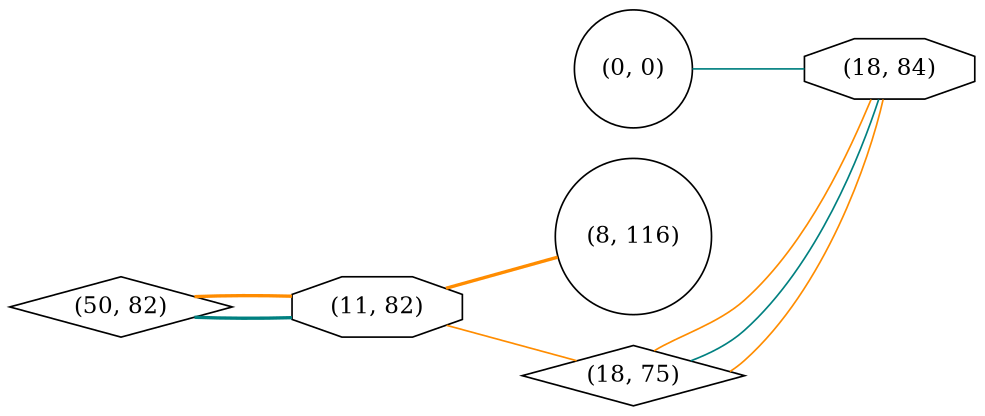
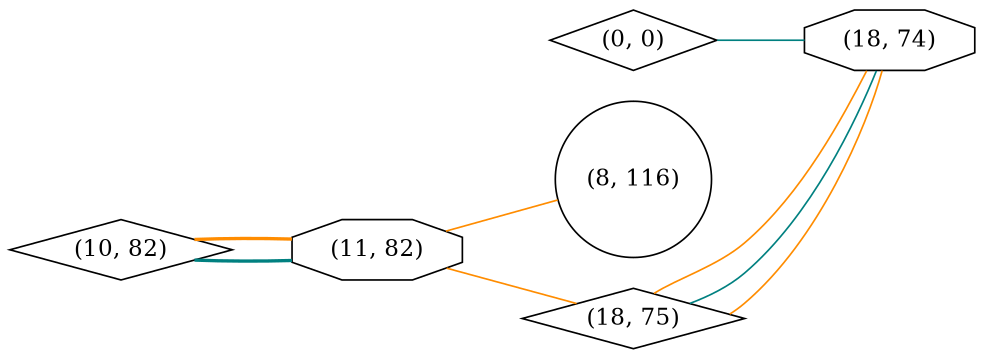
(633, 69) -> (633, 40)
(890, 69) -> (890, 40)
(502, 273) -> (502, 216)
(121, 307) -> (121, 250)
